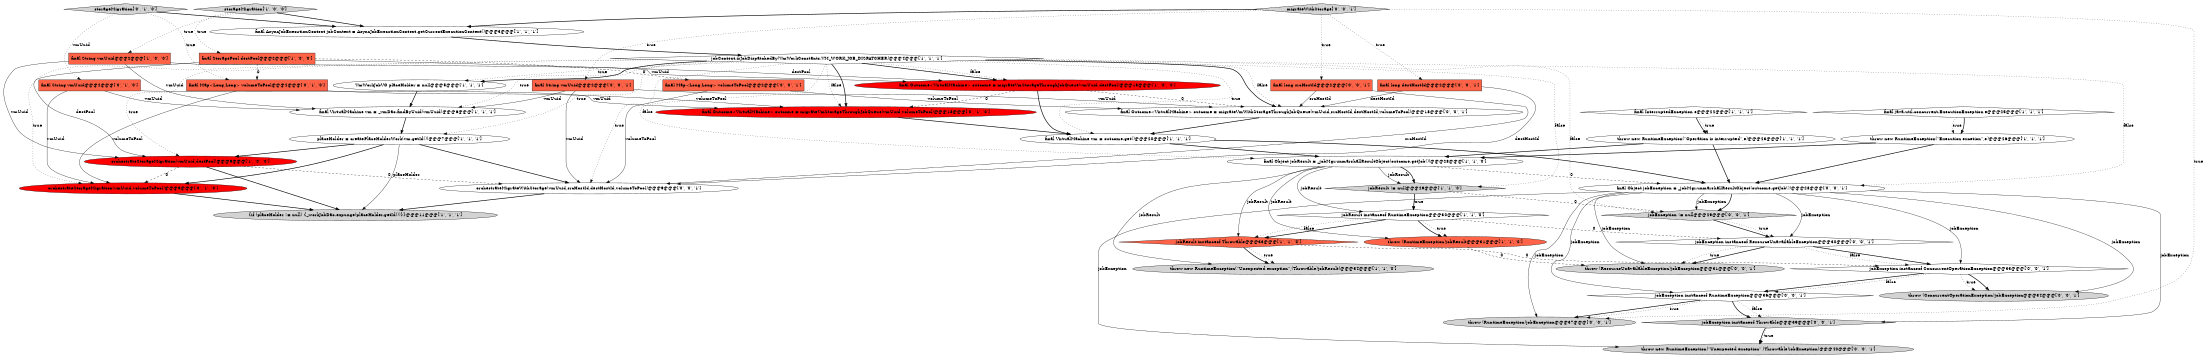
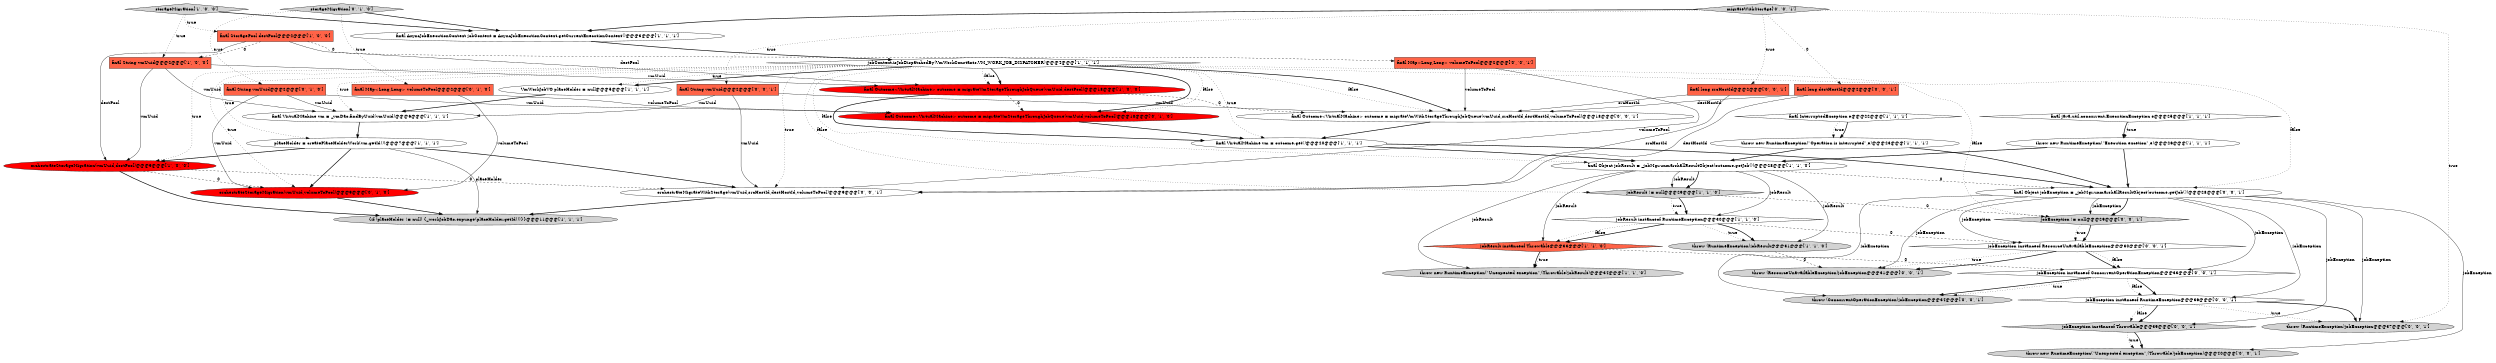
(81, 45) -> (218, 49)
(1381, 45) -> (1808, 49)
(257, 72) -> (232, 51)
(1455, 242) -> (1760, 246)
